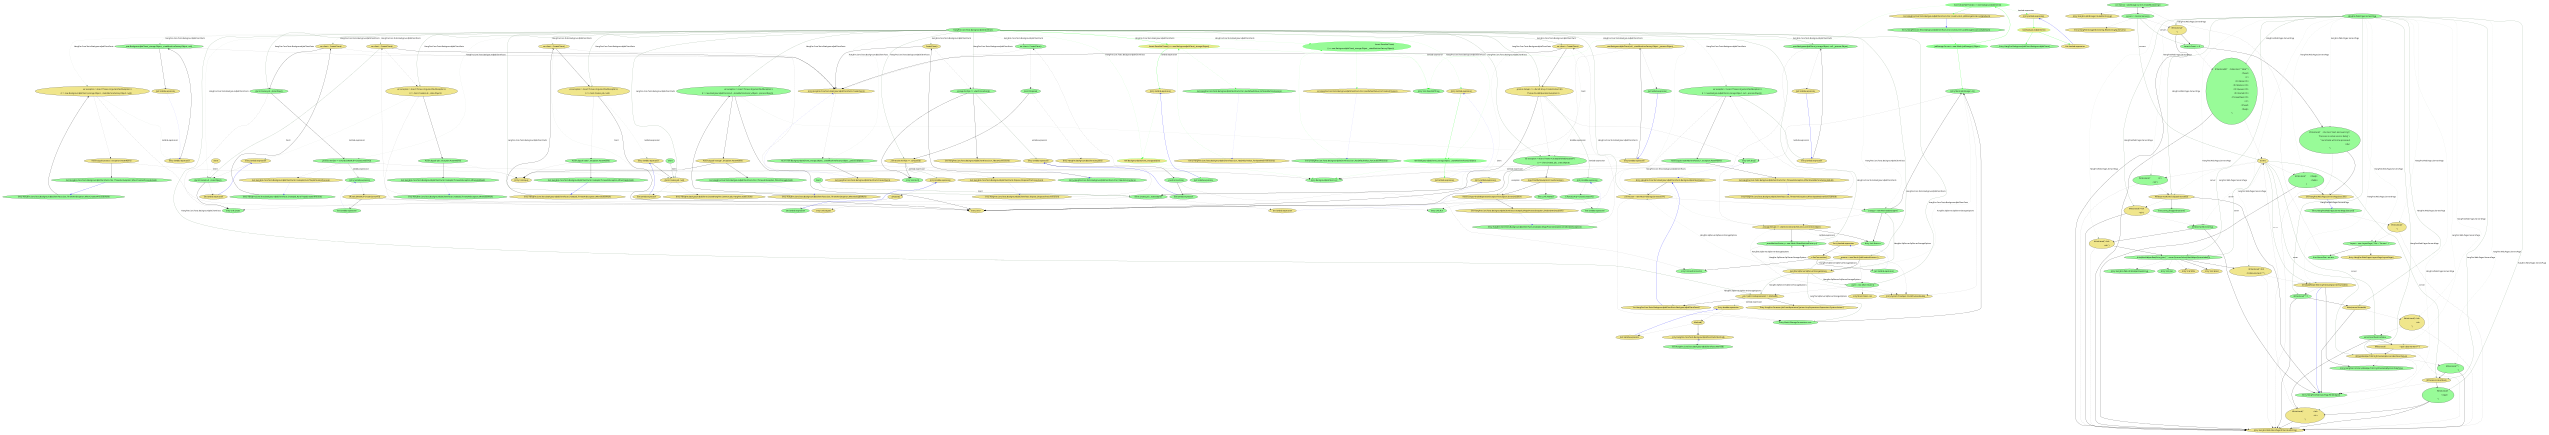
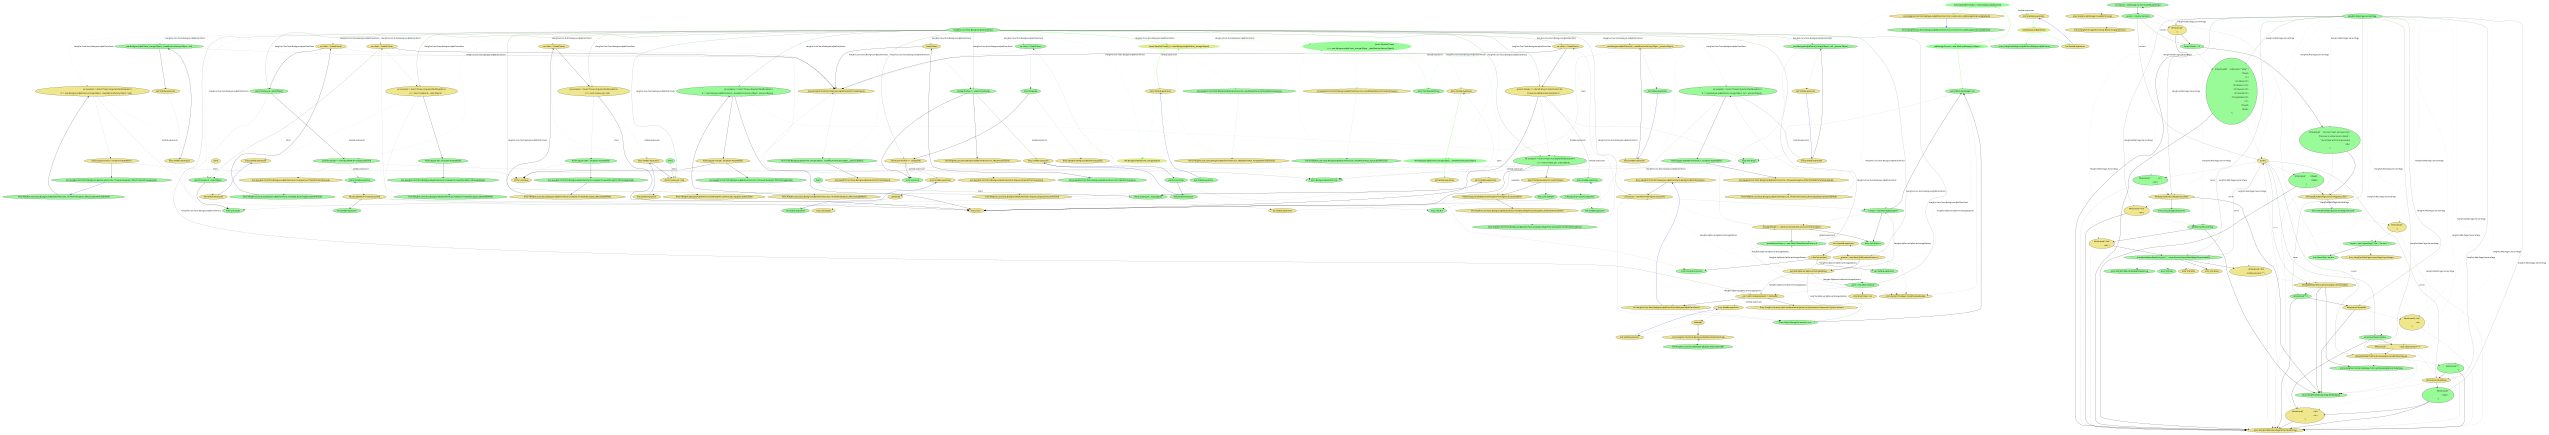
(1827, 251) -> (1824, 250)
(2316, 339) -> (2316, 339)
